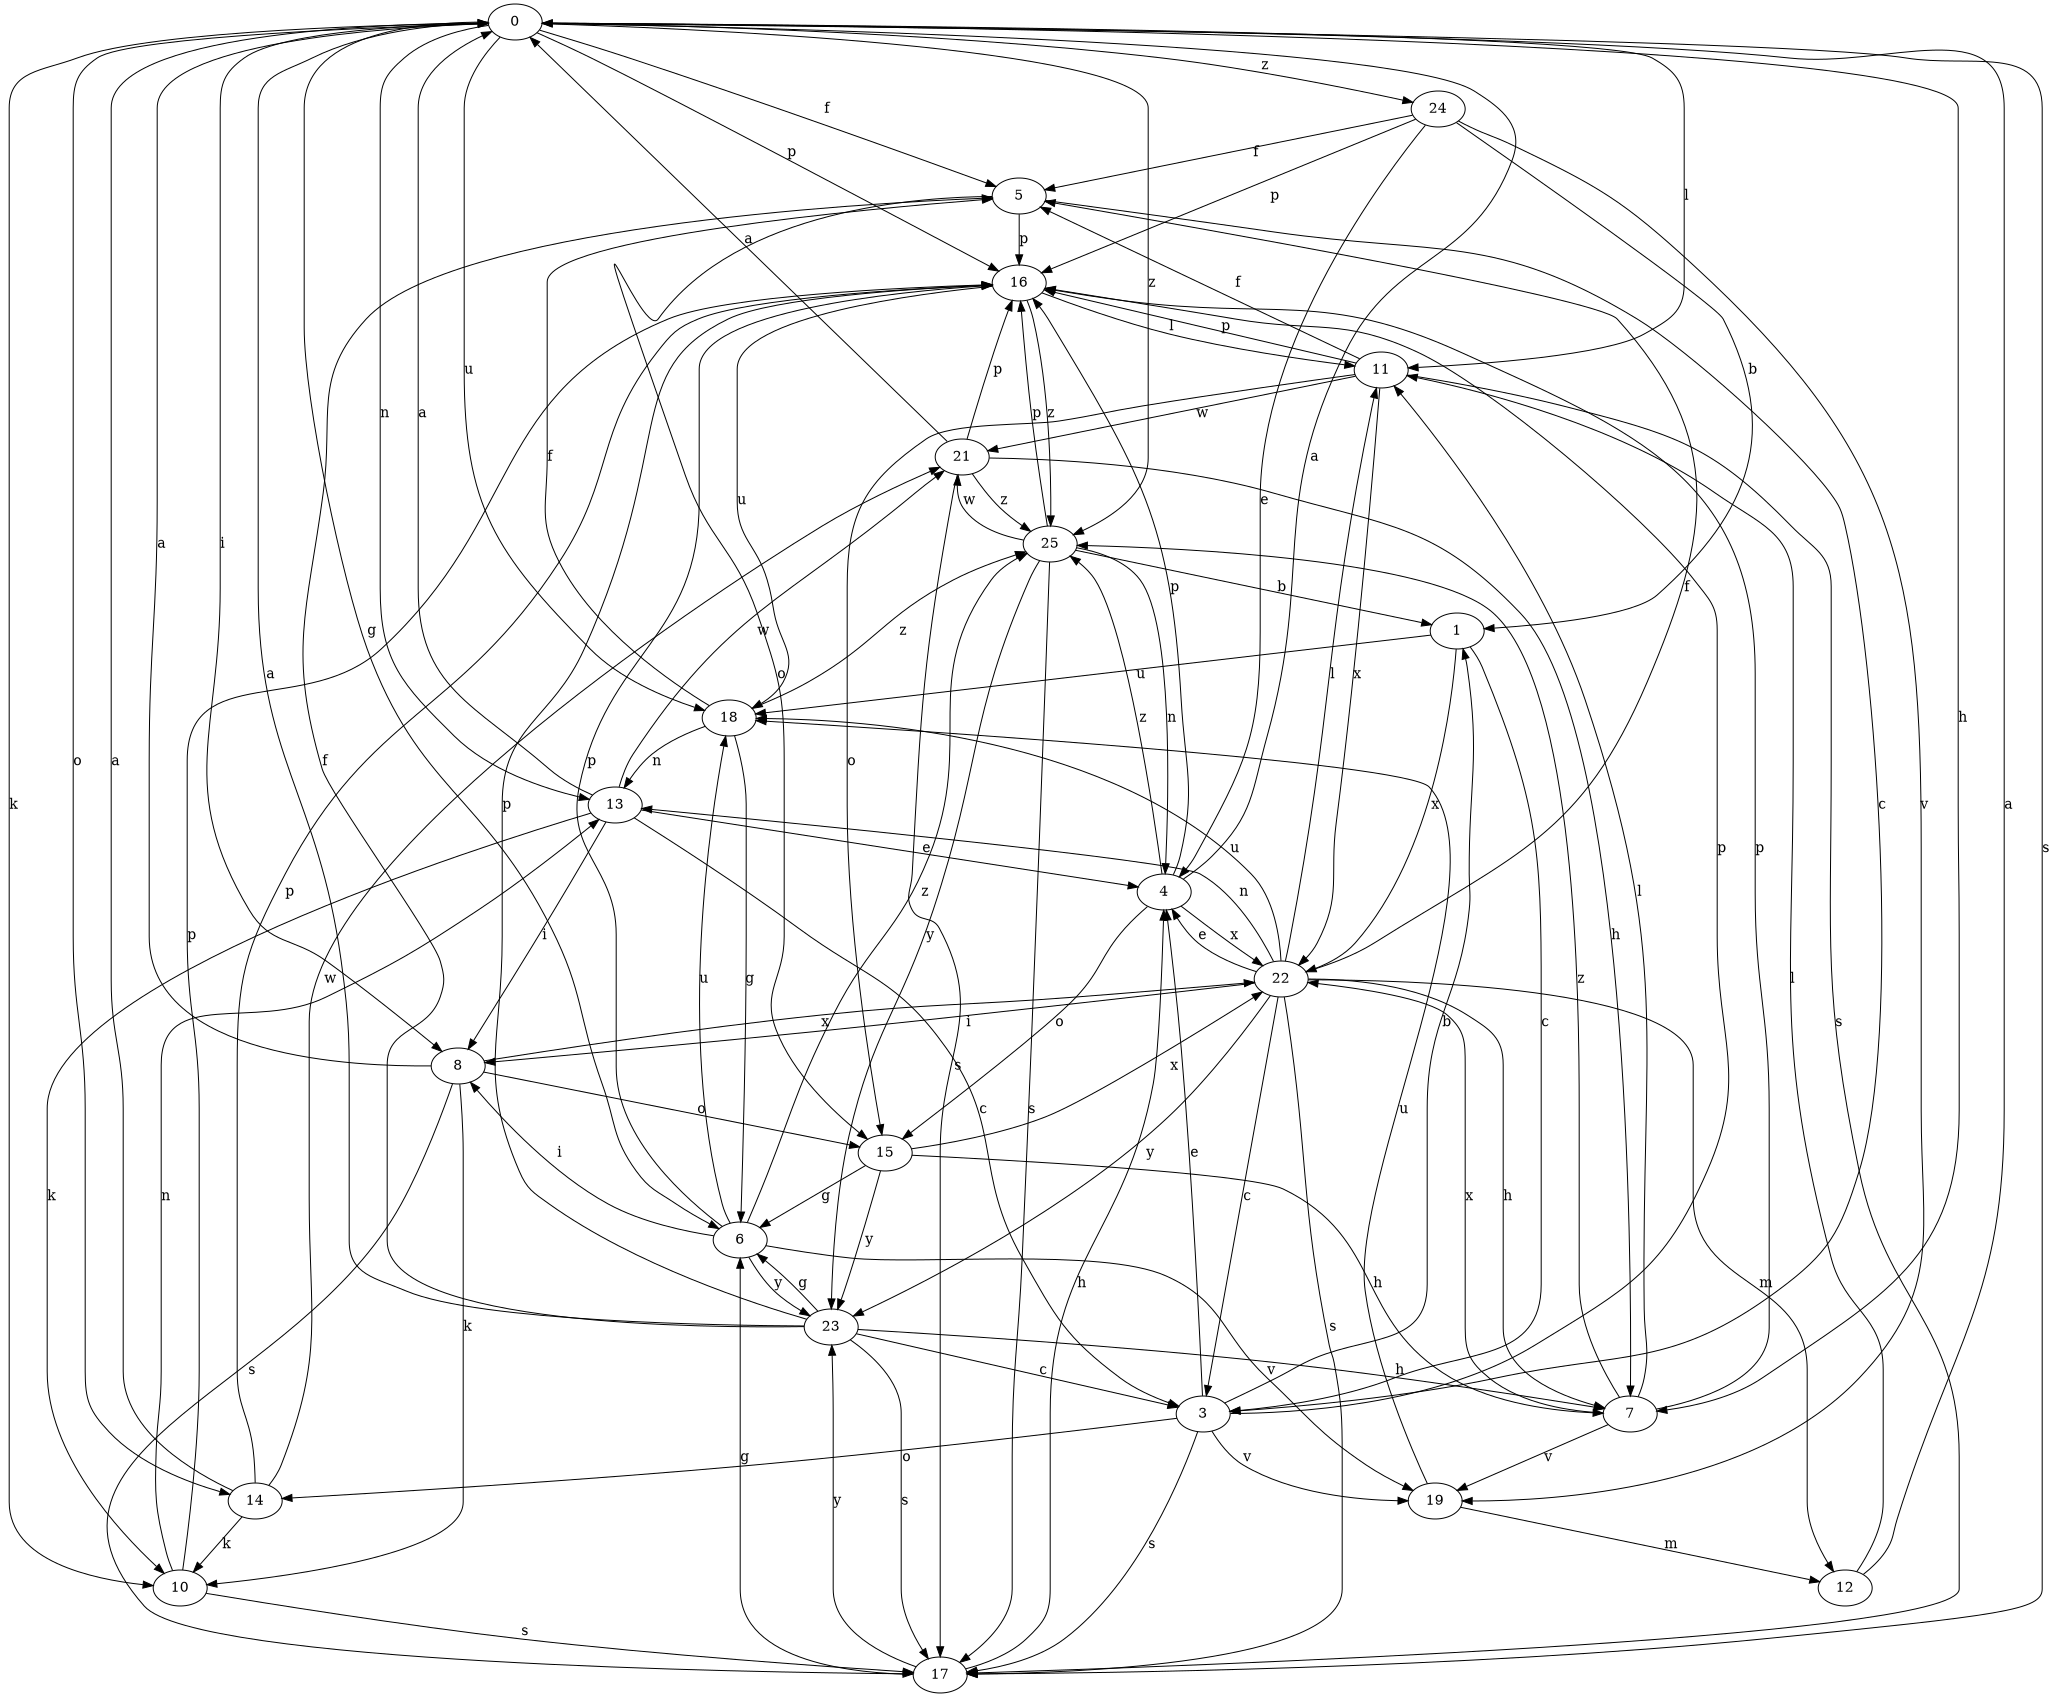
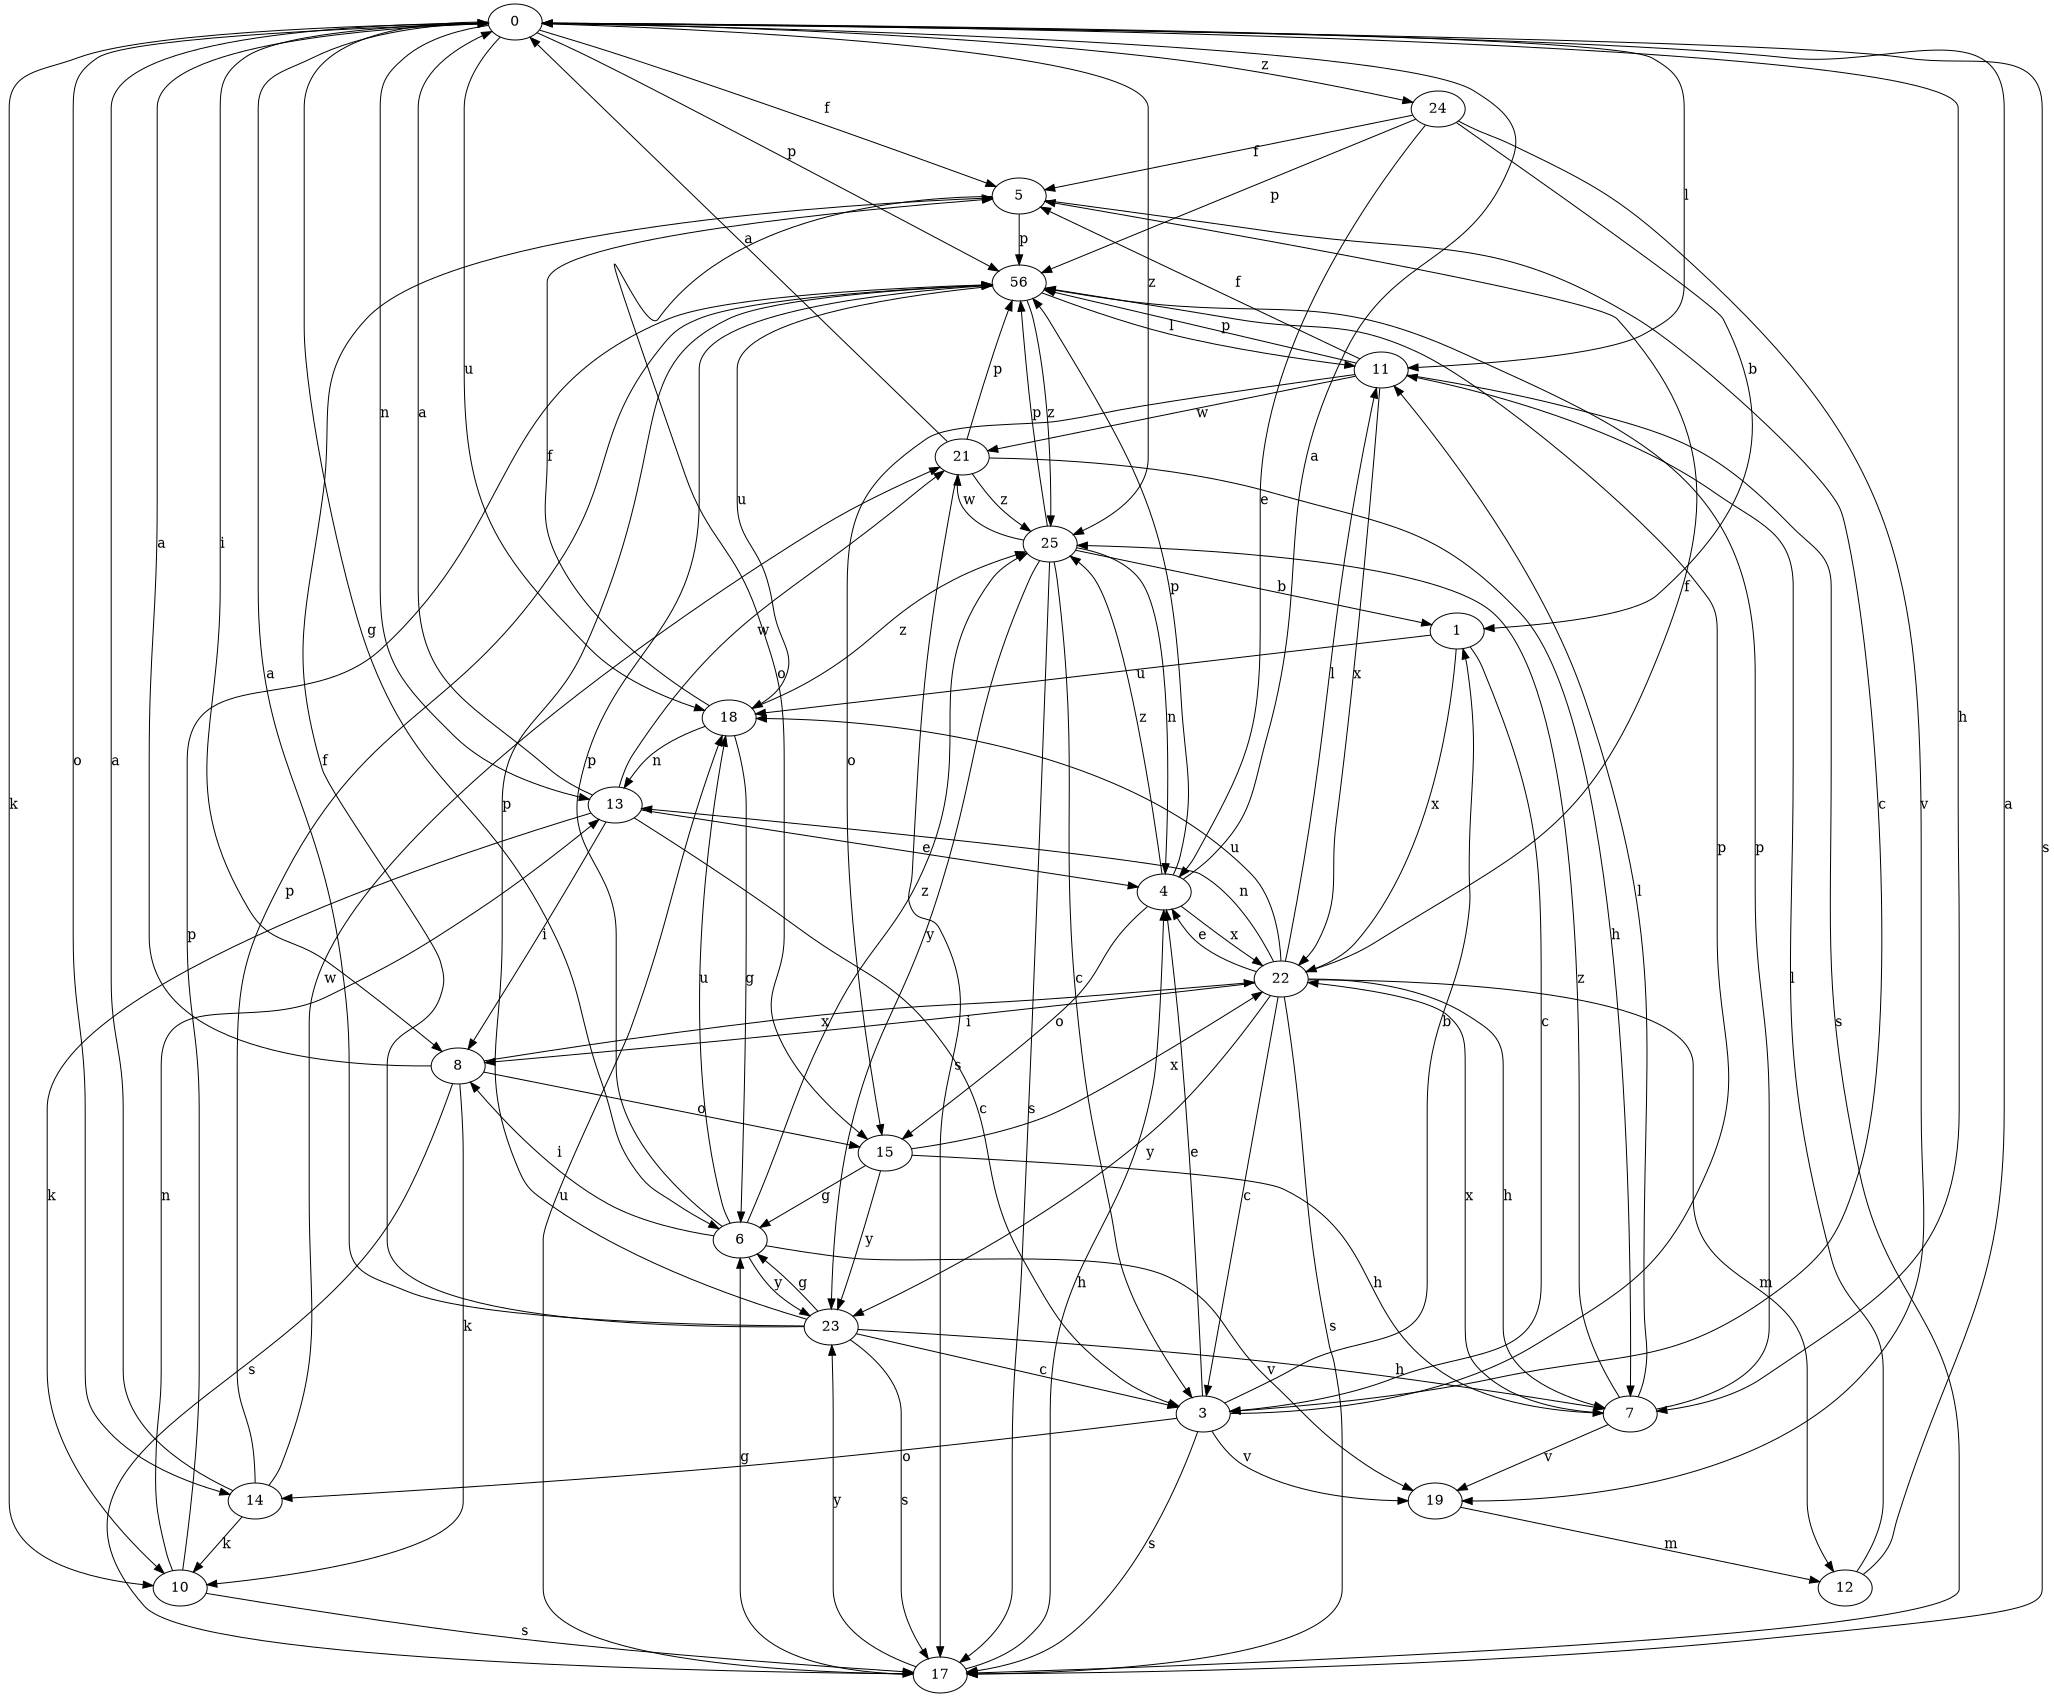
(1019, 283) -> (1019, 283)
(1440, 812) -> (543, 1349)
none -> (1075, 985)
